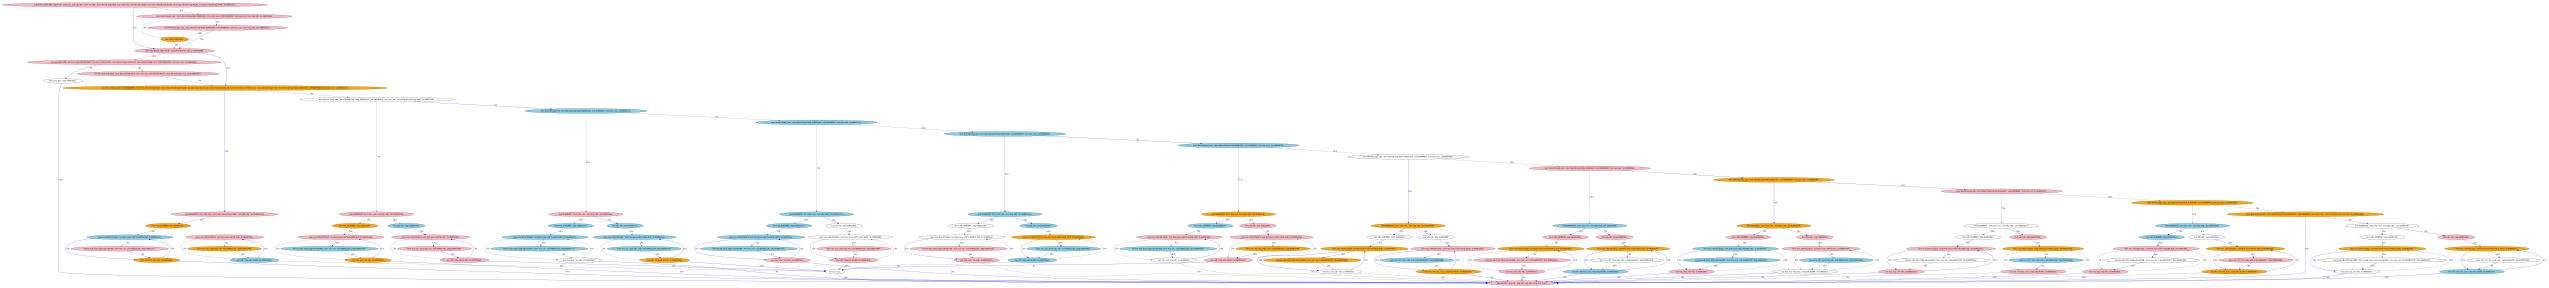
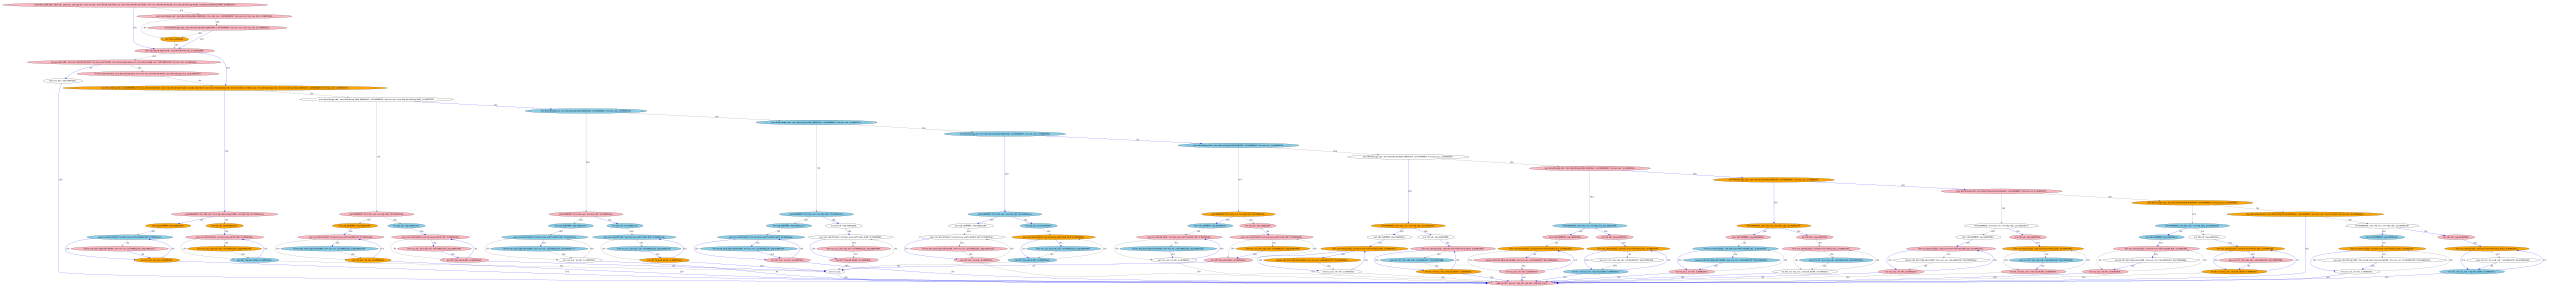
none -> (225, 226)
(2382, 237) -> (2382, 237)
